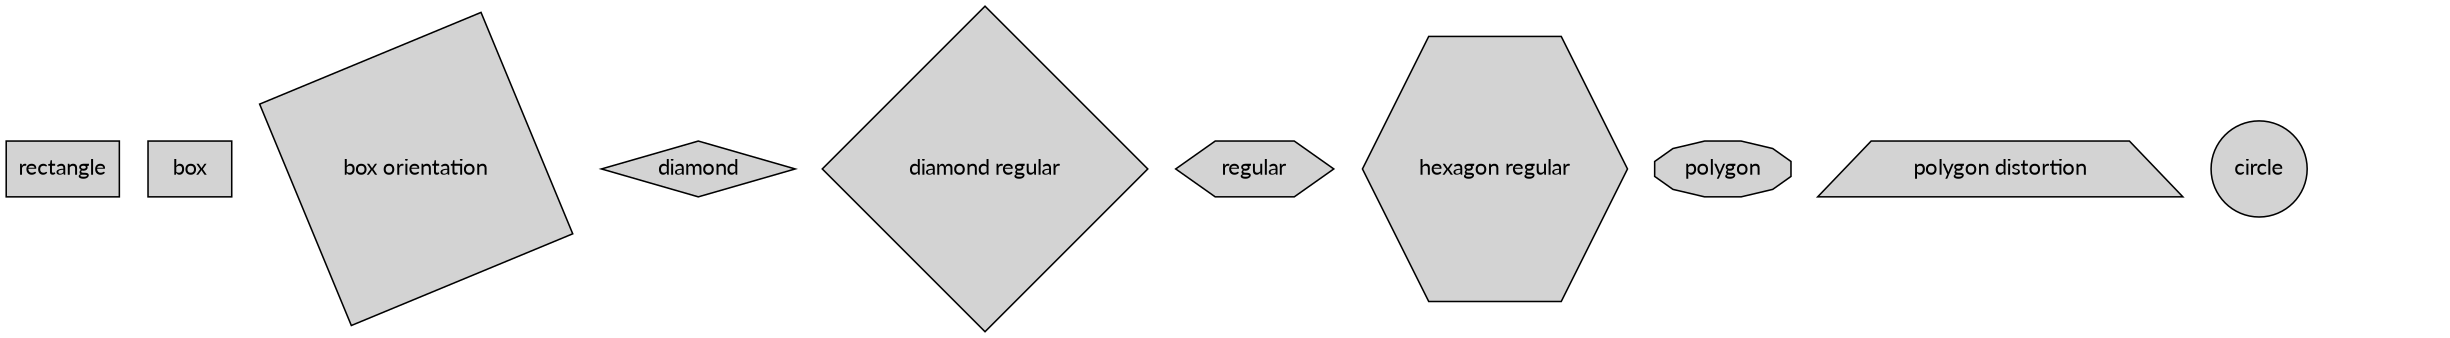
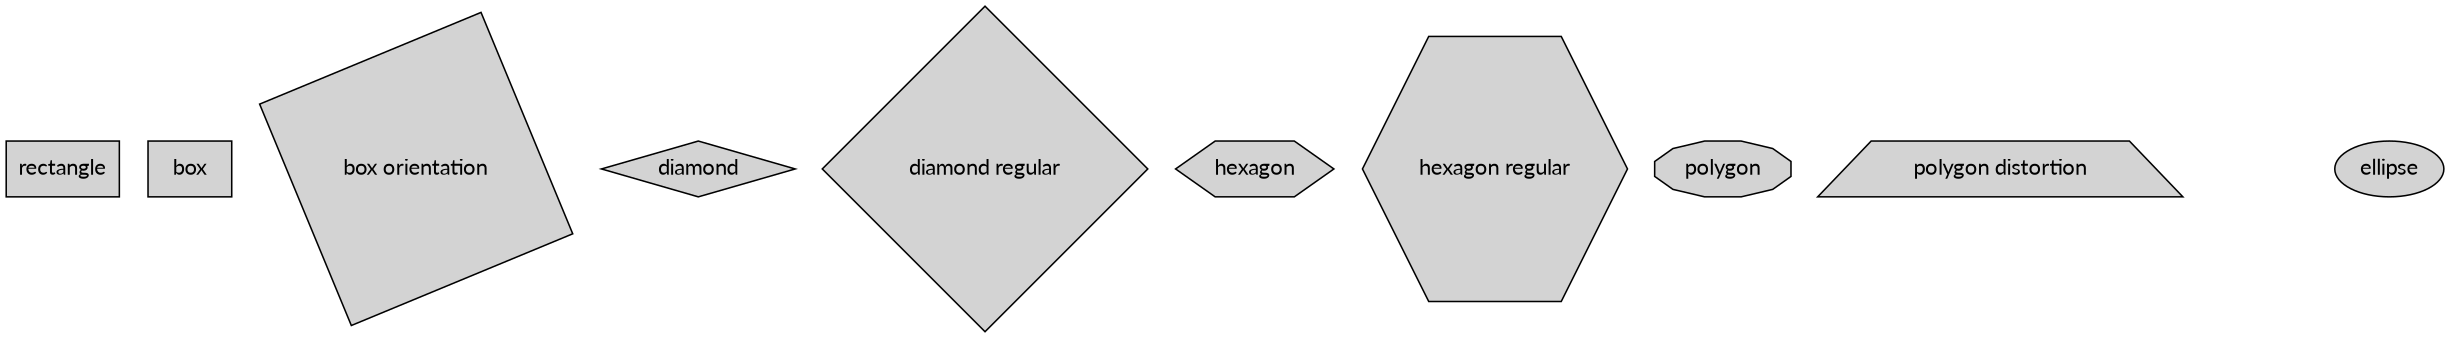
(1255, 169) -> (1255, 169)
(2259, 169) -> none
none -> (2389, 169)
